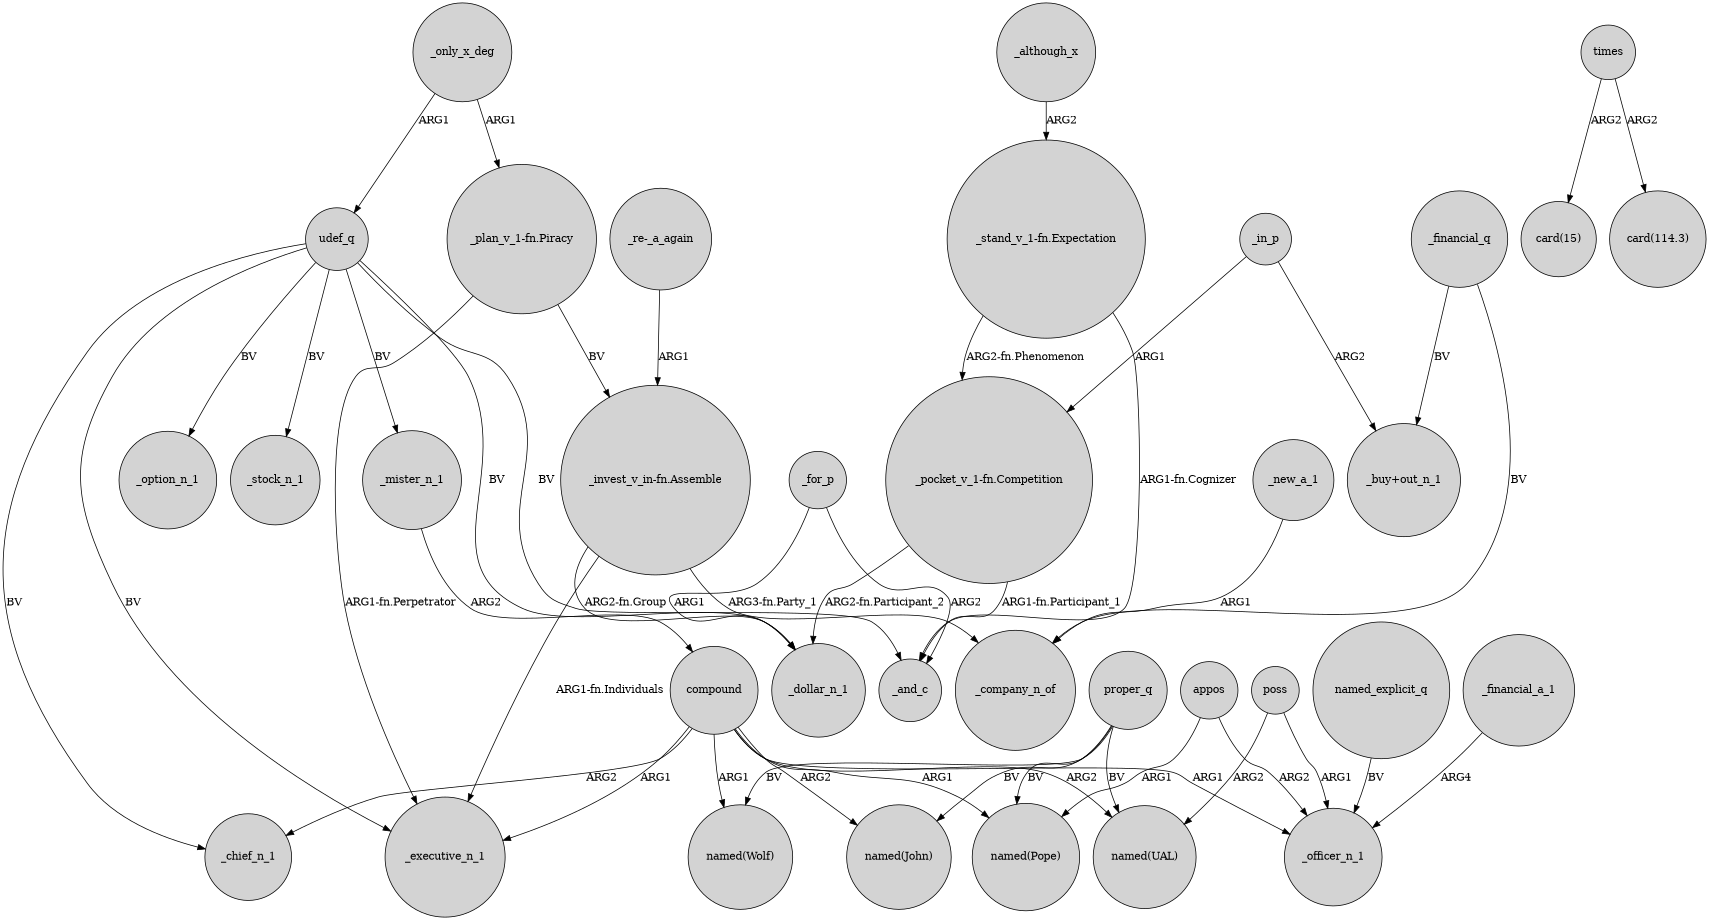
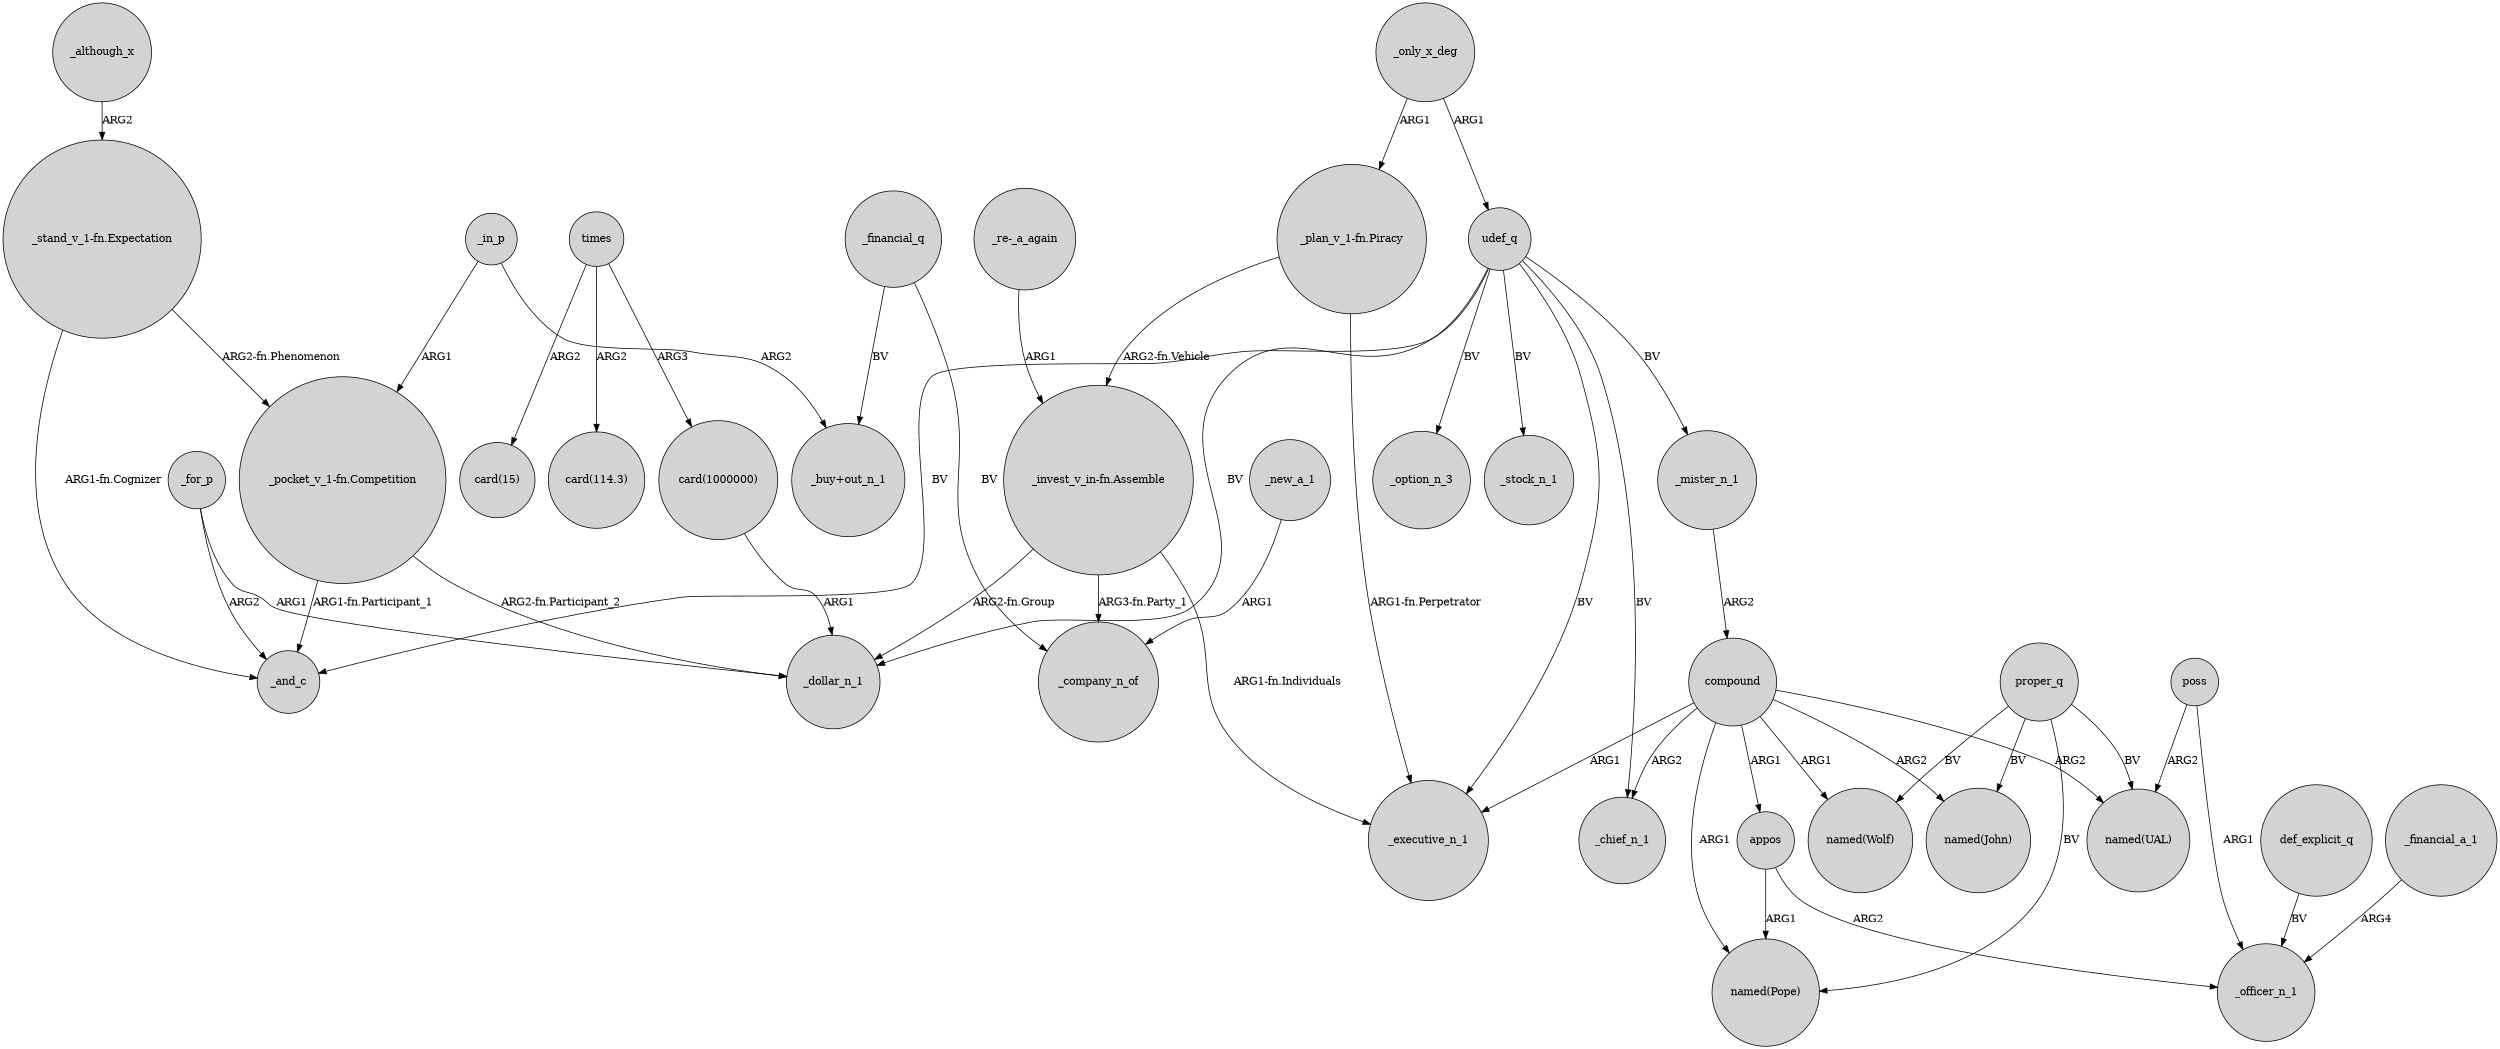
(597, 357) -> (1166, 357)
(168, 480) -> (1422, 480)
none -> (718, 480)
(1381, 690) -> (2316, 840)
(1082, 768) -> (1750, 765)
